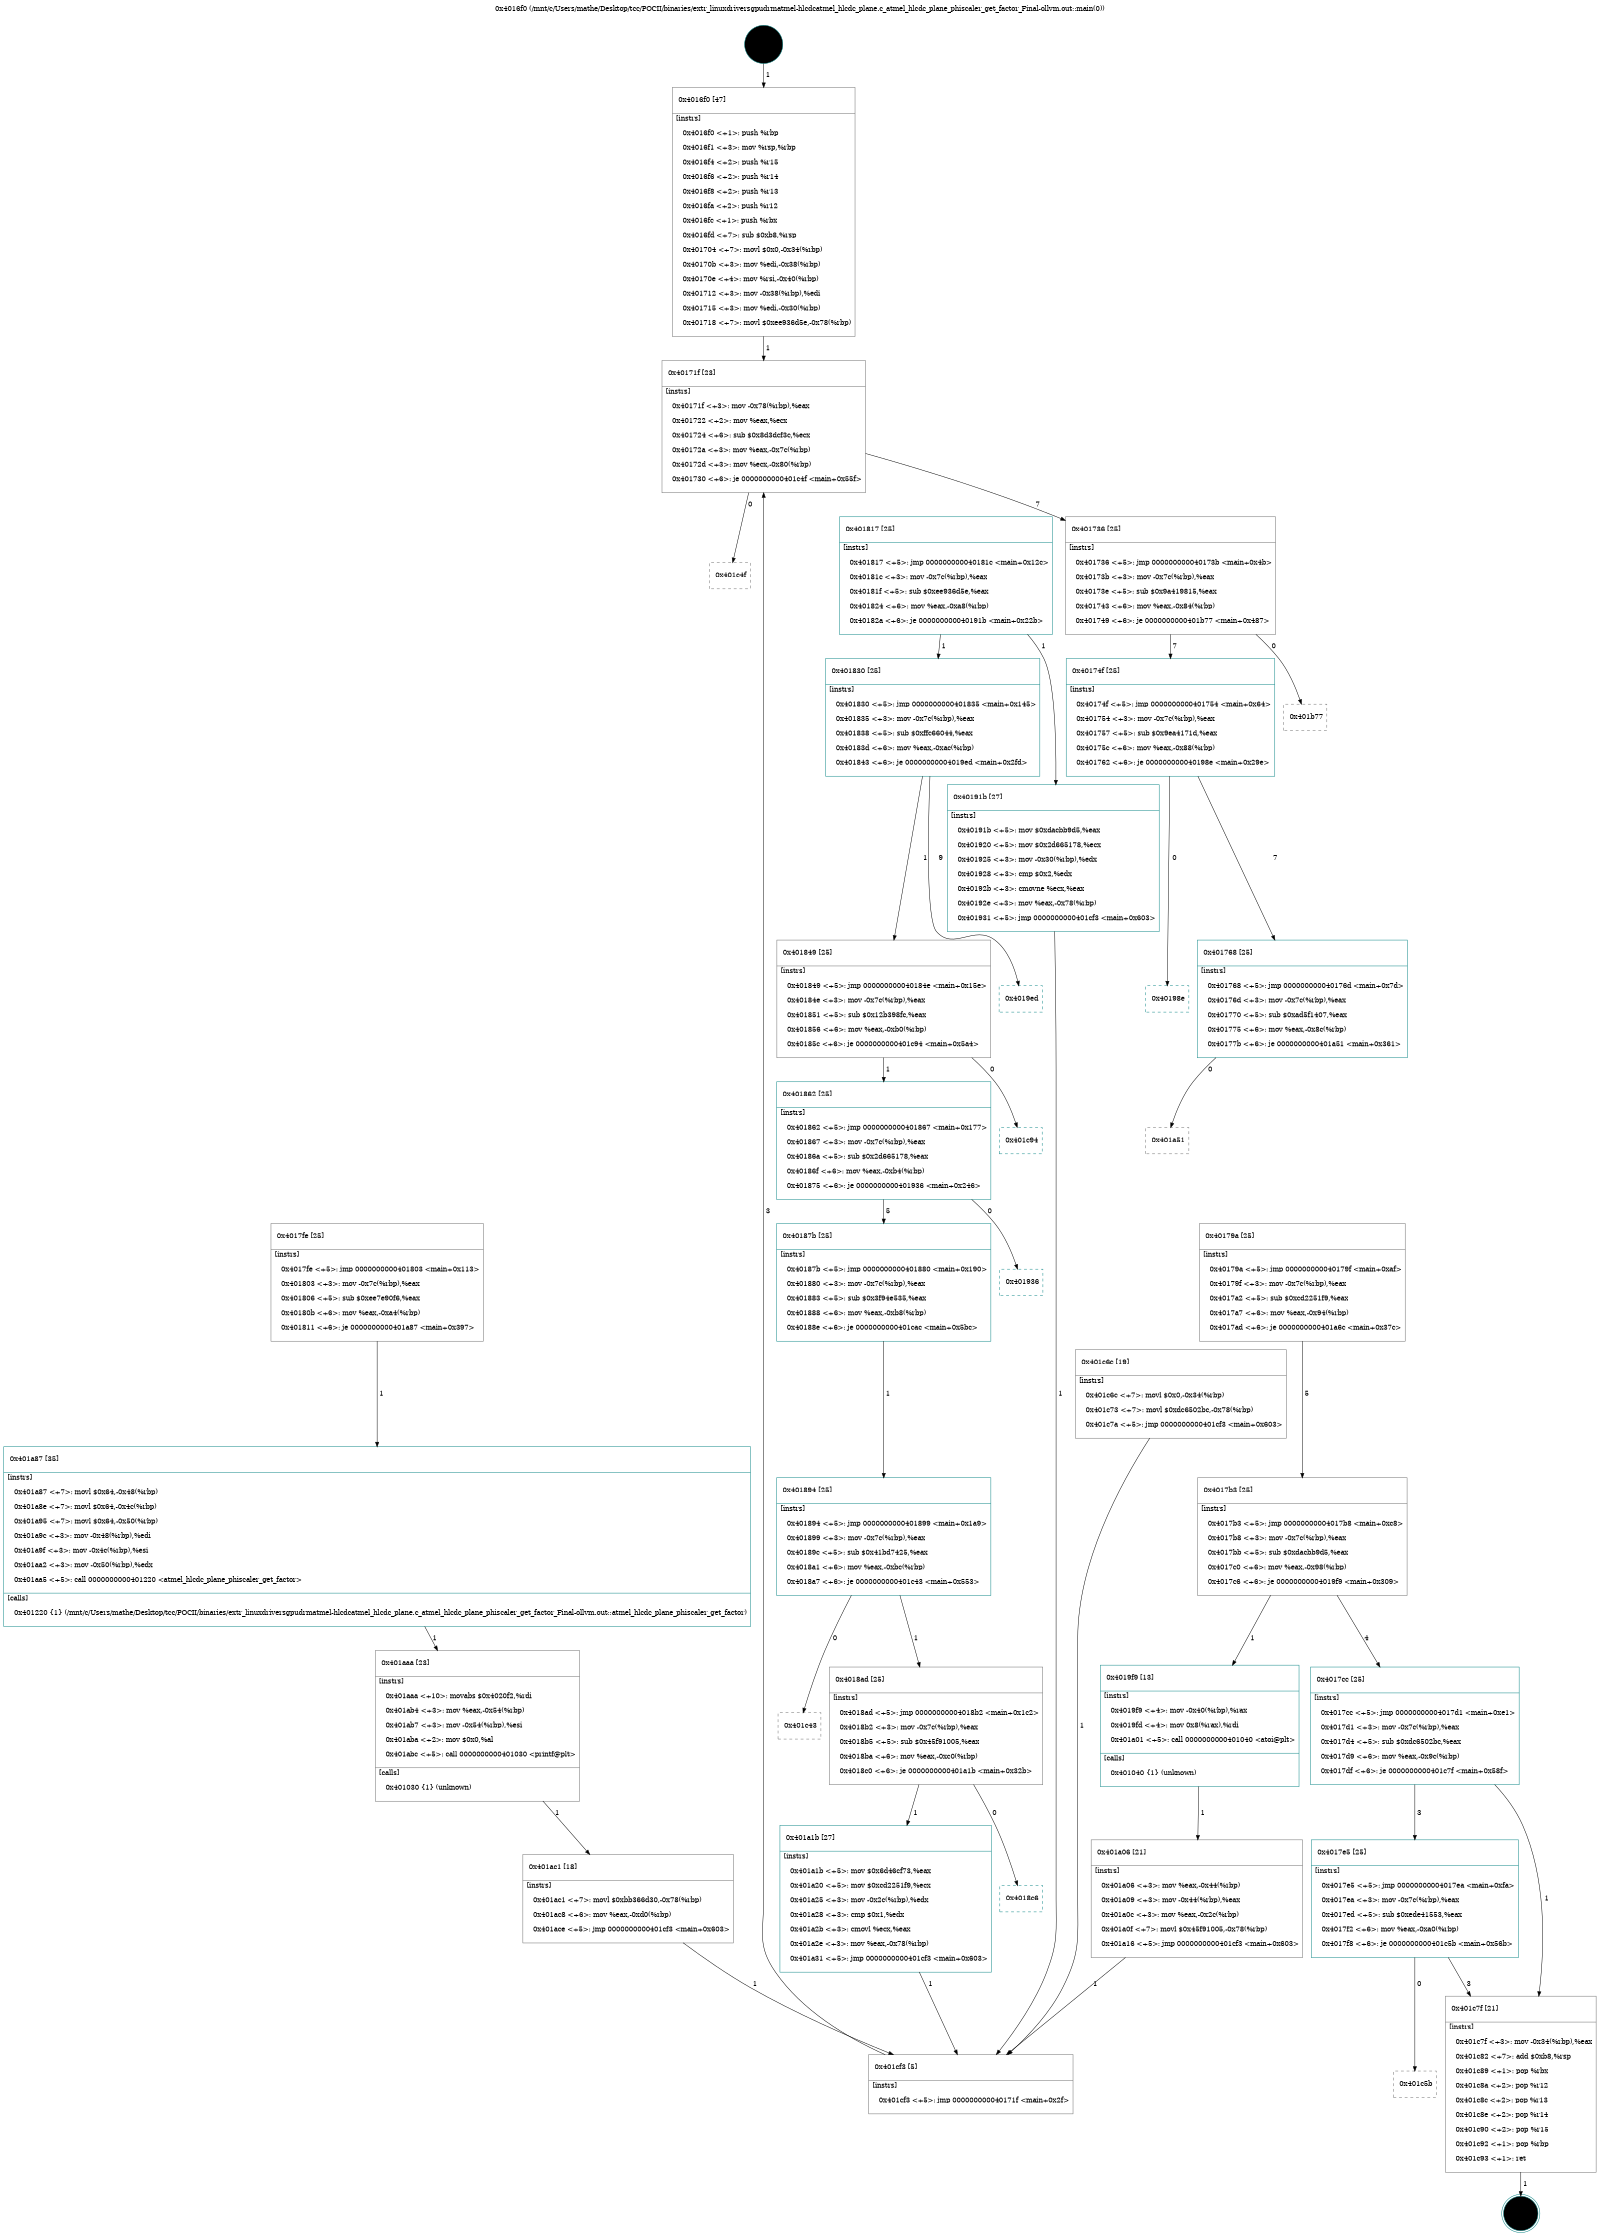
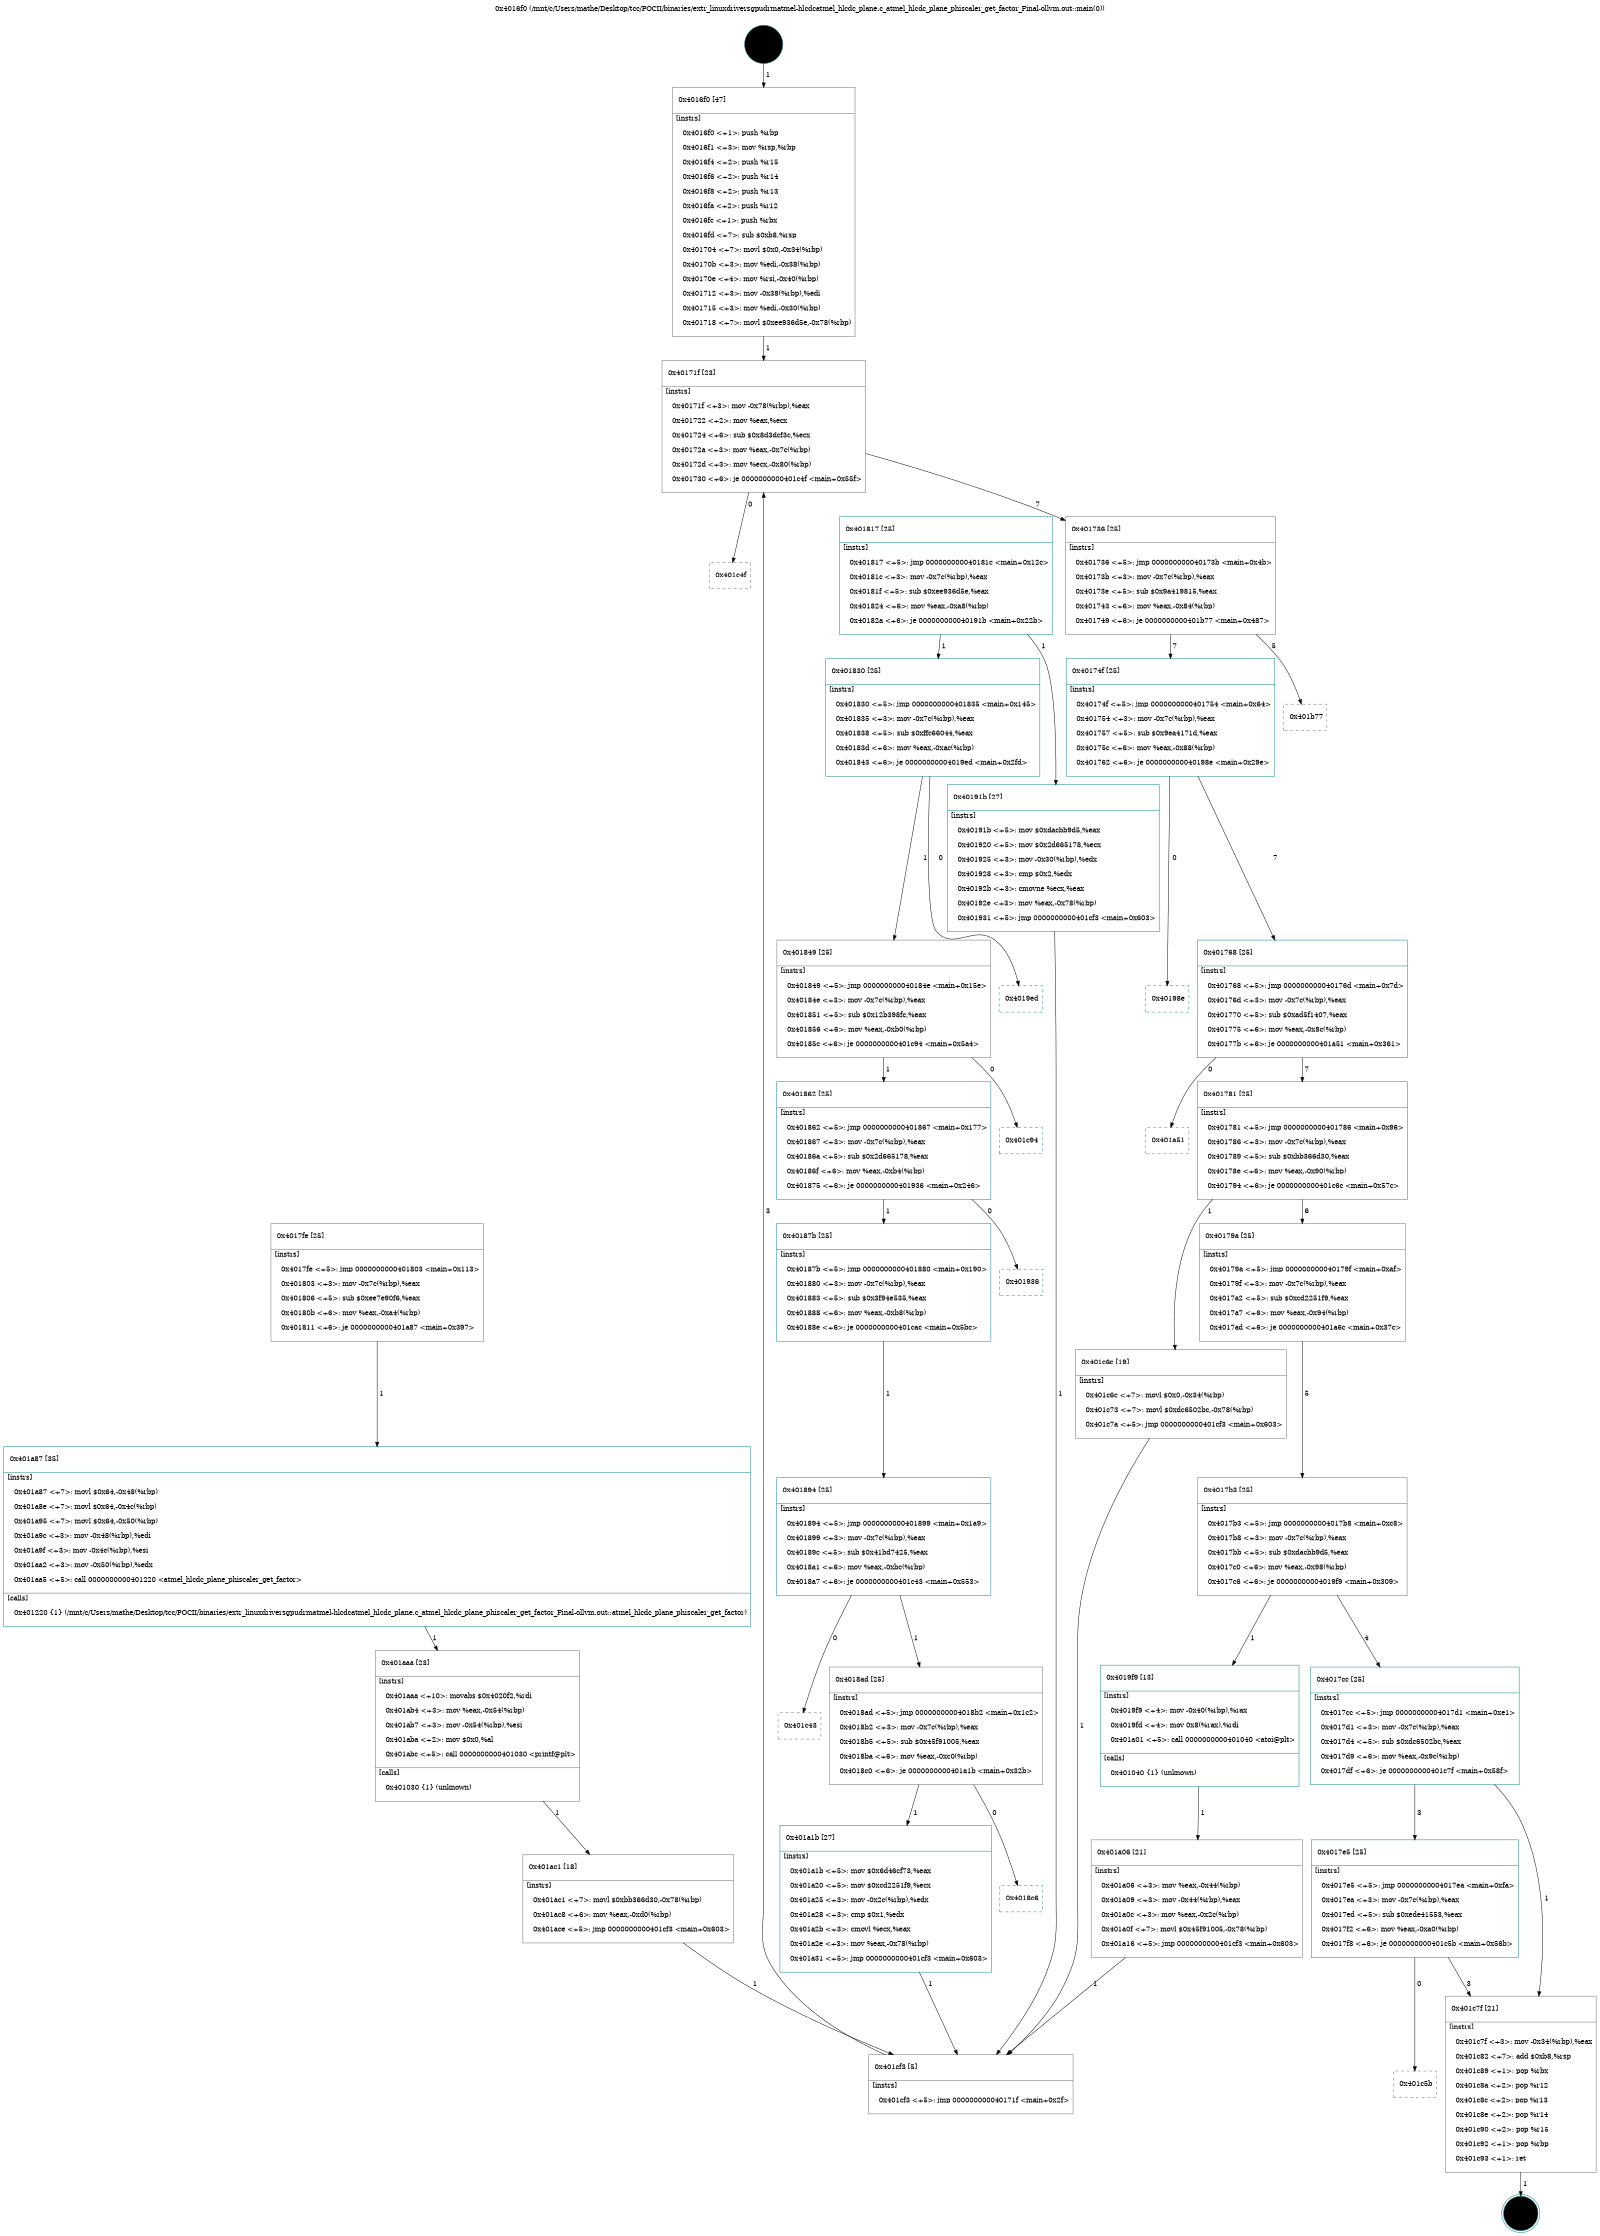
(1273, 647) -> (1273, 647)
(940, 858) -> (940, 858)
none -> (1302, 1141)
(887, 1212) -> (887, 1212)
